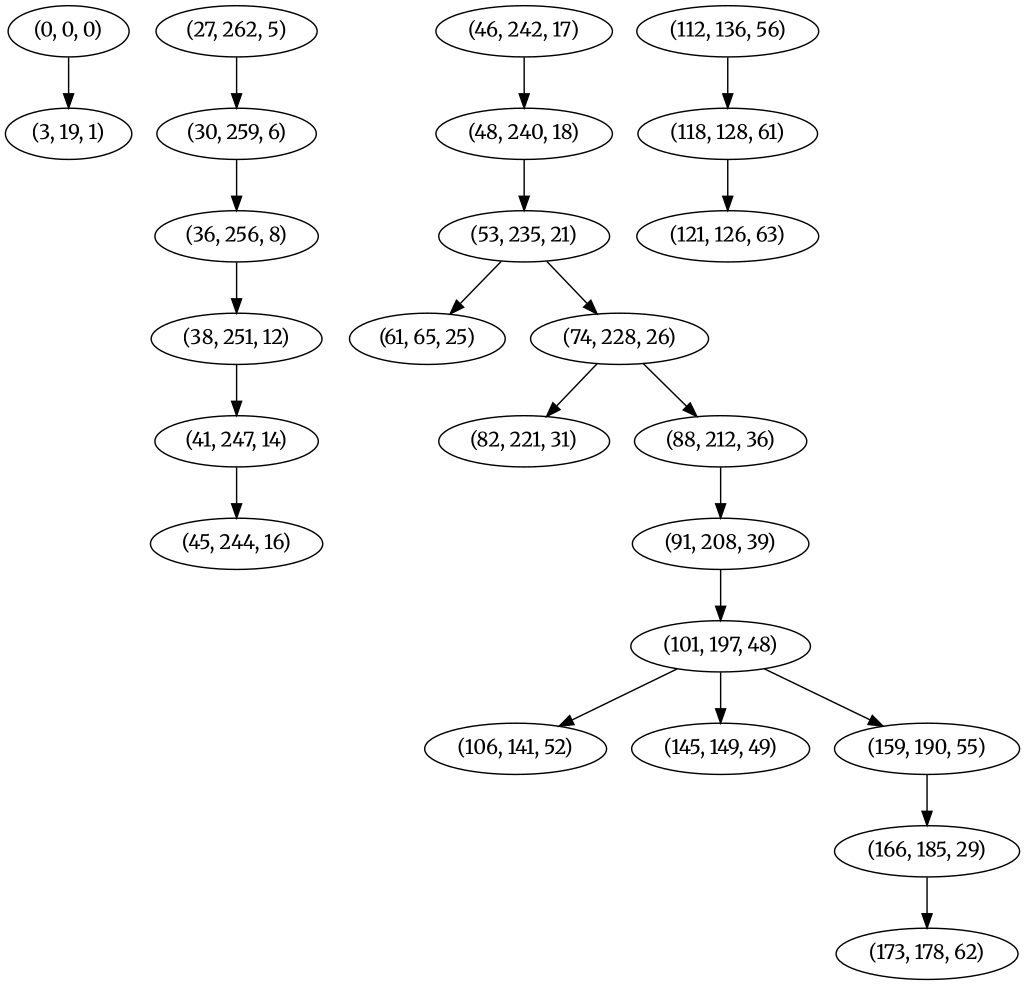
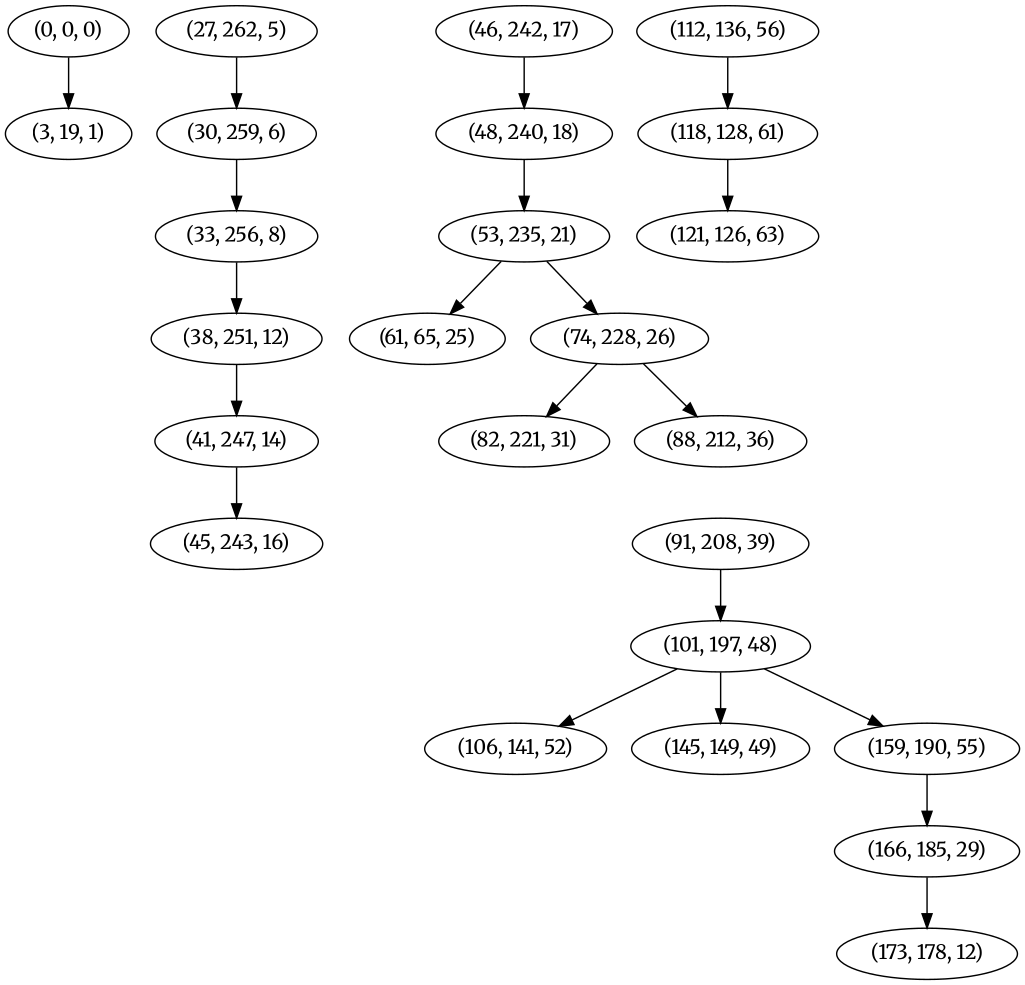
(237, 236) -> (237, 236)
(721, 486) -> none
(237, 544) -> (237, 544)
(927, 954) -> (927, 954)
